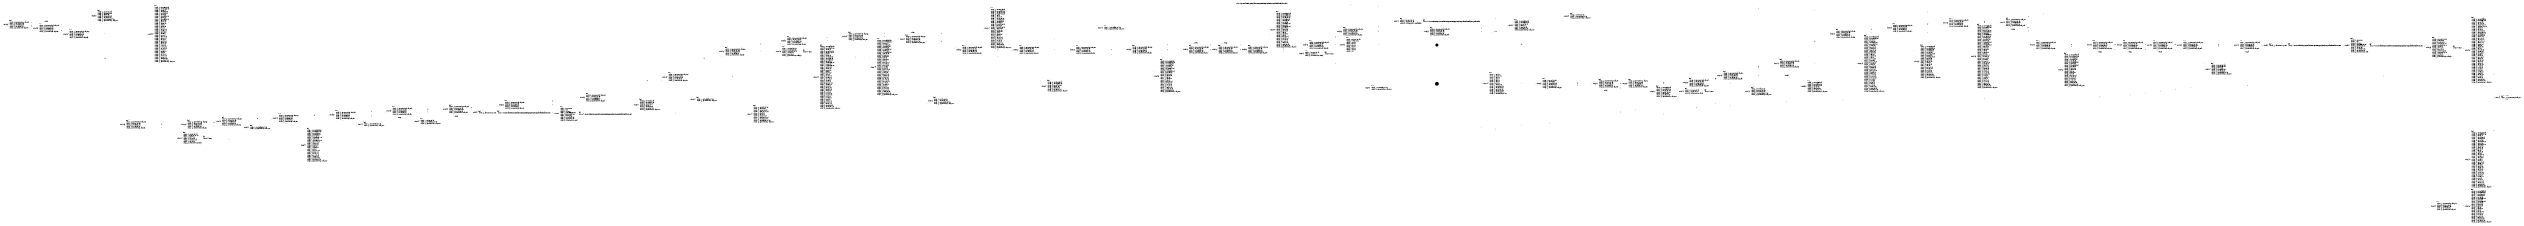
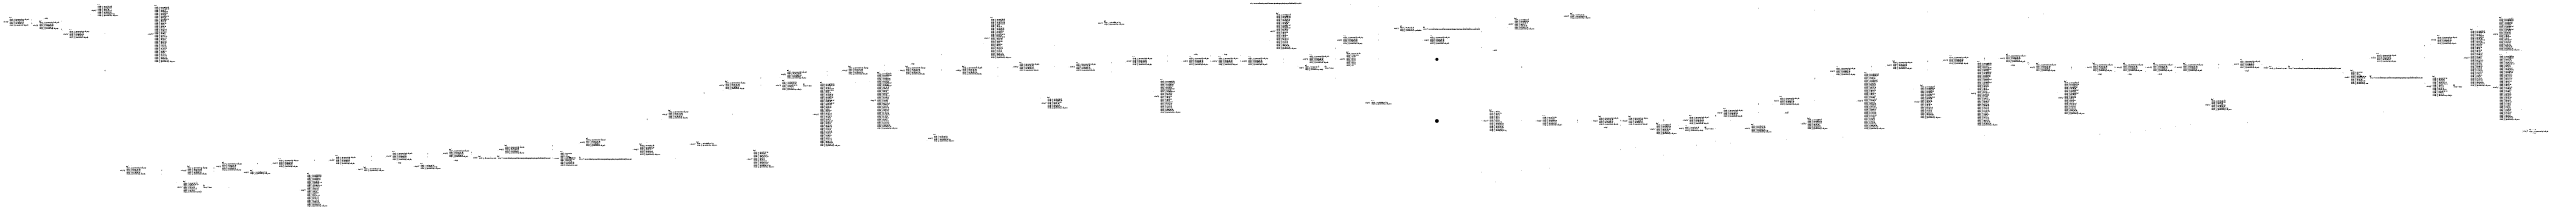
none -> (2384, 58)
